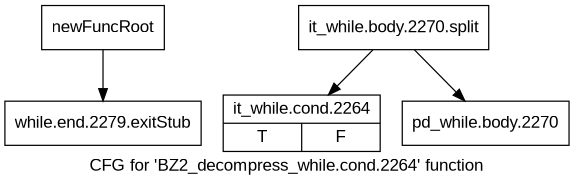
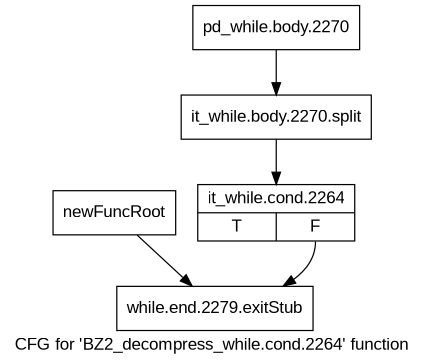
(435, 71) -> (276, 66)
none -> (309, 263)
